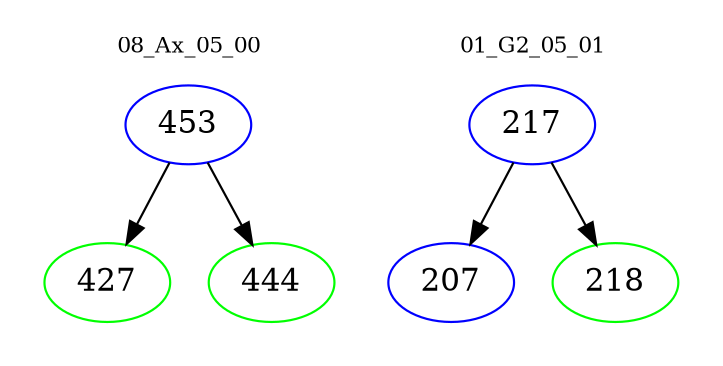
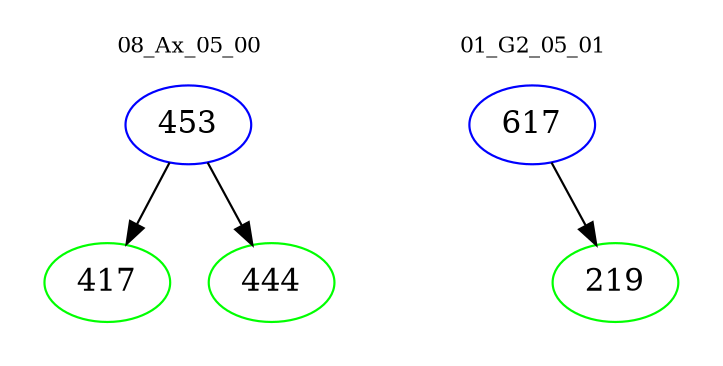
(532, 125) -> (532, 125)
(107, 283) -> (107, 283)
(451, 283) -> none
(615, 283) -> (615, 283)
